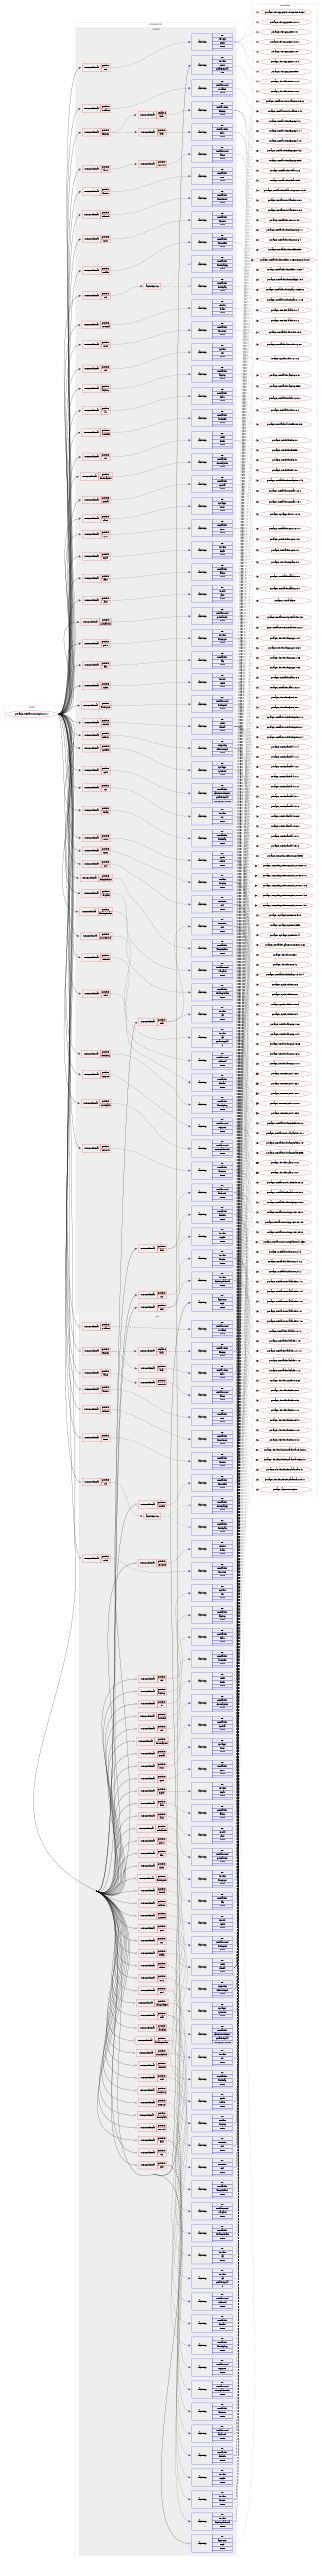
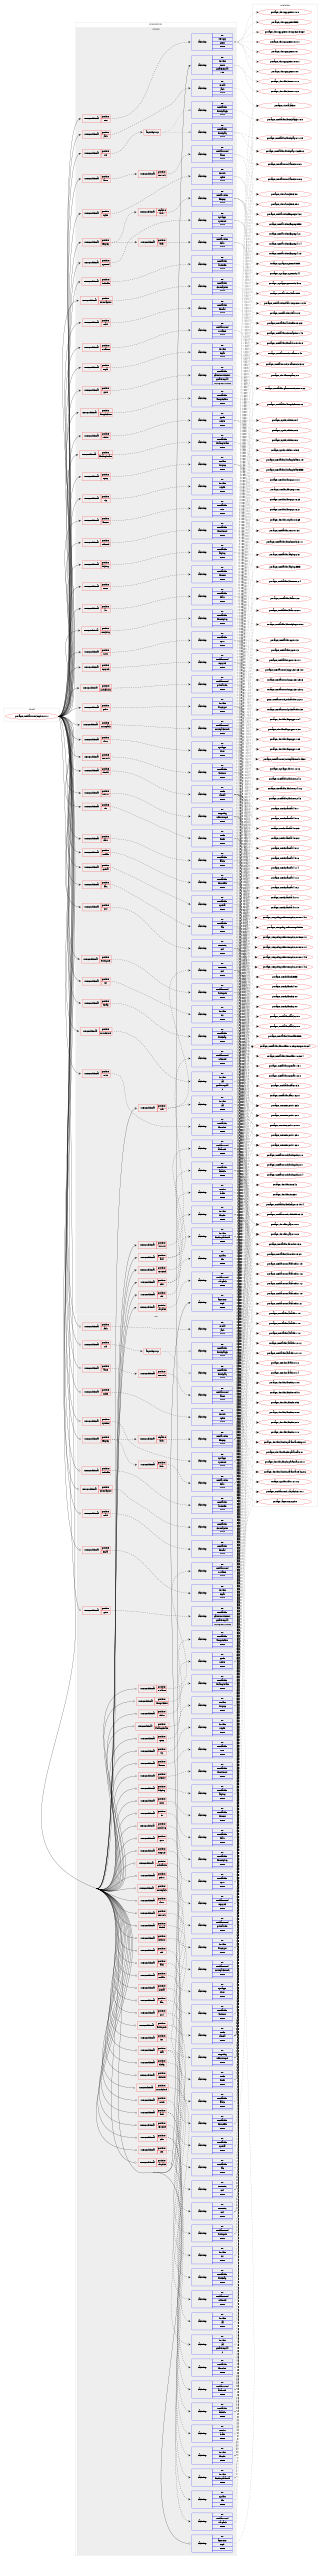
(285, 410) -> (285, 599)
(285, 539) -> (285, 640)
(285, 1034) -> none
